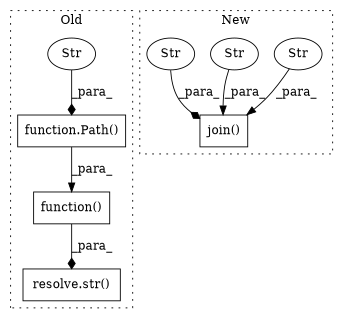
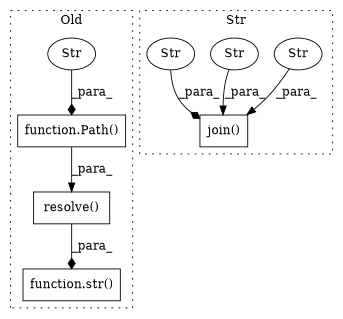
(236, 21) -> (236, 21)
(72, 208) -> (72, 208)
(72, 285) -> (72, 285)
